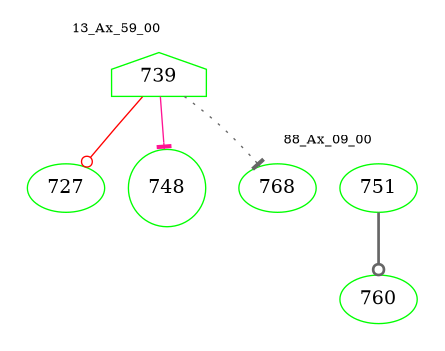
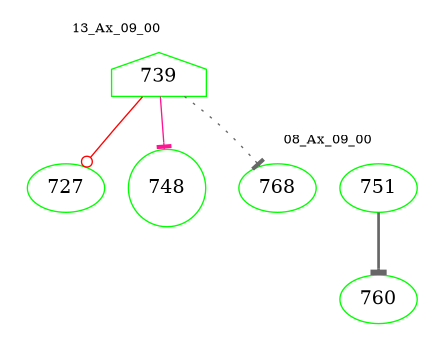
(117, 29) -> (117, 29)
(328, 140) -> (328, 140)
(379, 238) -> (379, 240)
